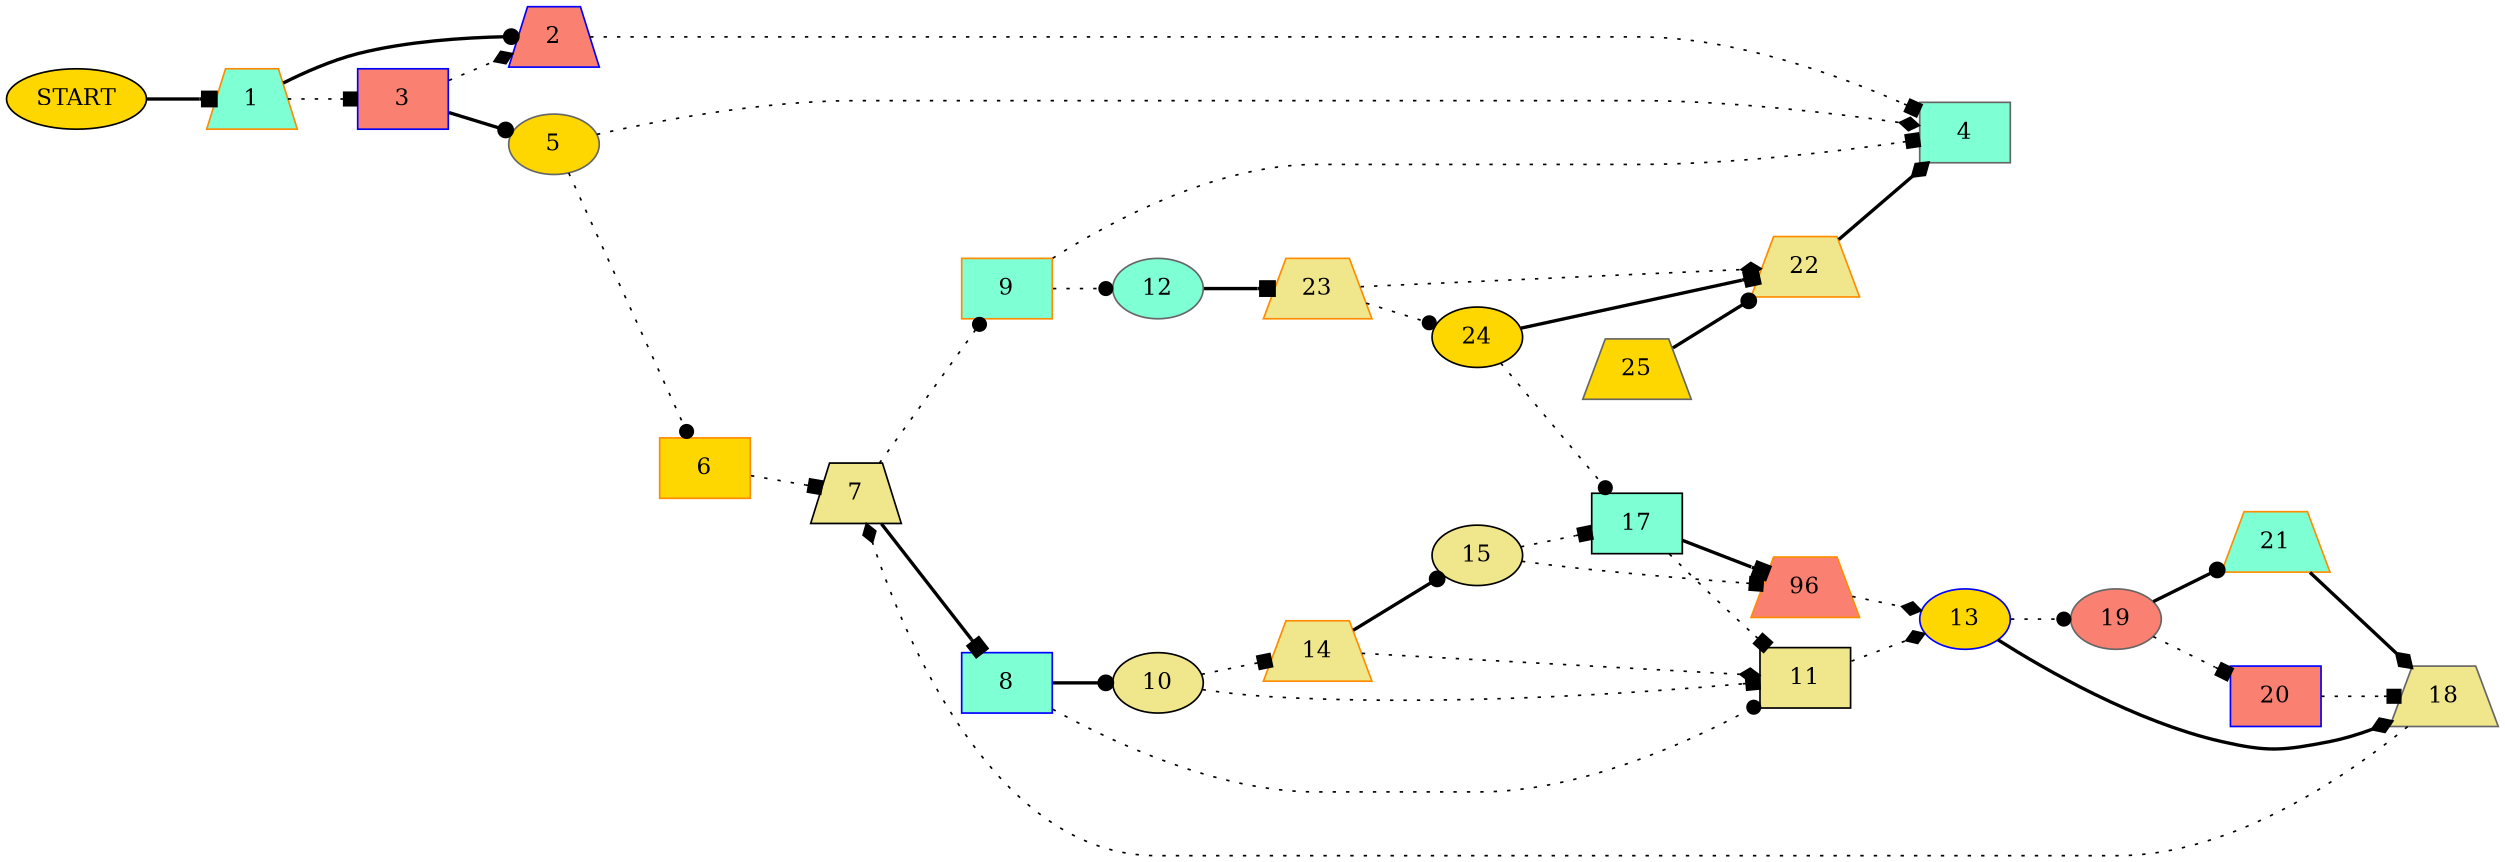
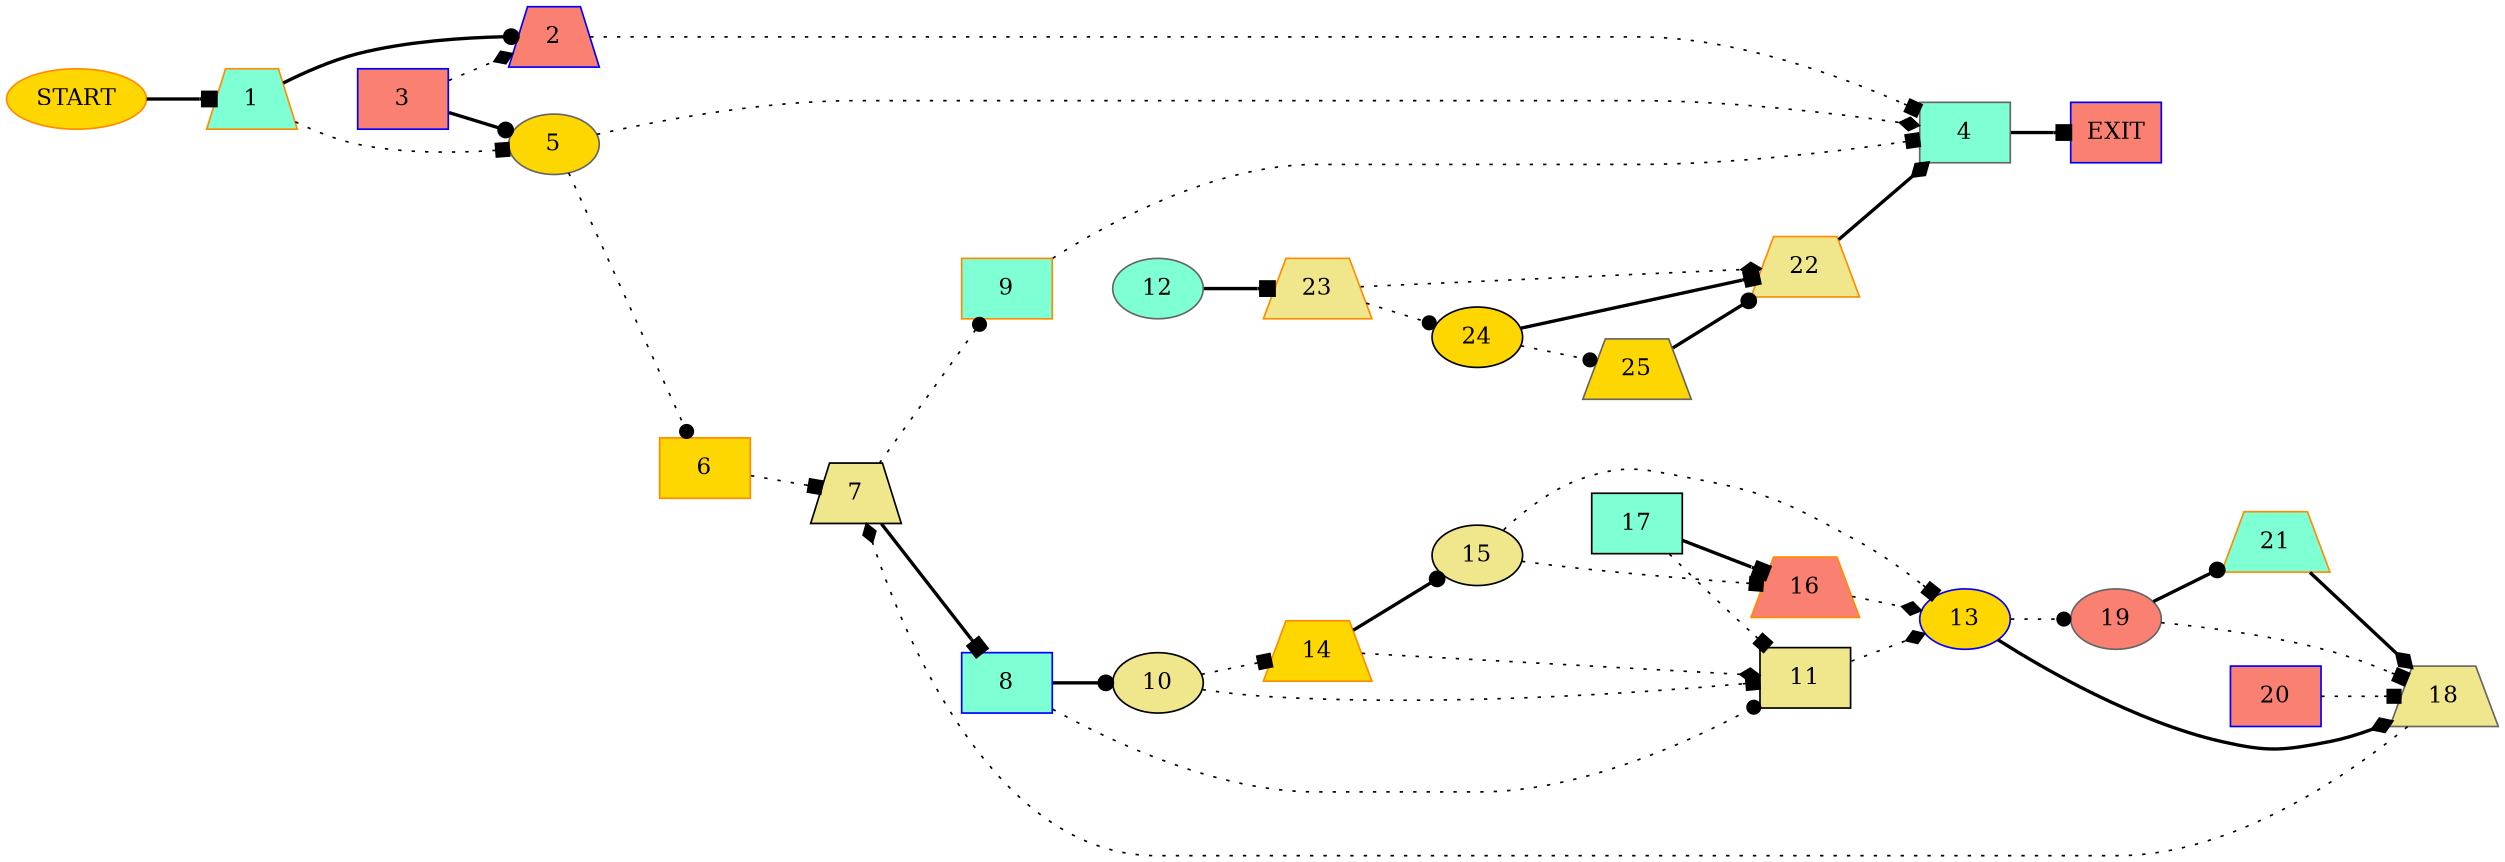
(77, 99) -> (77, 99)
(314, 99) -> (392, 149)
none -> (2116, 133)
(1076, 289) -> none
(1551, 423) -> (1552, 352)
(1548, 541) -> (1717, 483)
(1805, 587) -> (1805, 587)
(1318, 651) -> (1318, 651)
(2184, 652) -> (2278, 639)
